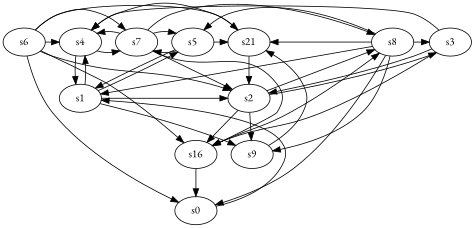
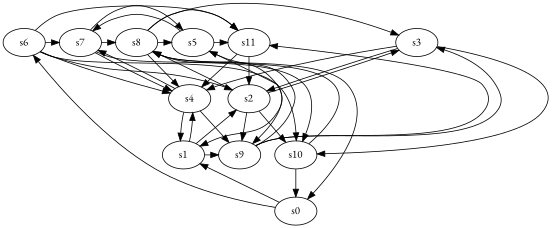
(249, 42) -> (249, 43)
(189, 68) -> none
(240, 69) -> (161, 68)
(135, 74) -> (293, 90)
none -> (212, 124)
none -> (474, 125)
(83, 143) -> (142, 160)
(196, 154) -> (296, 155)
